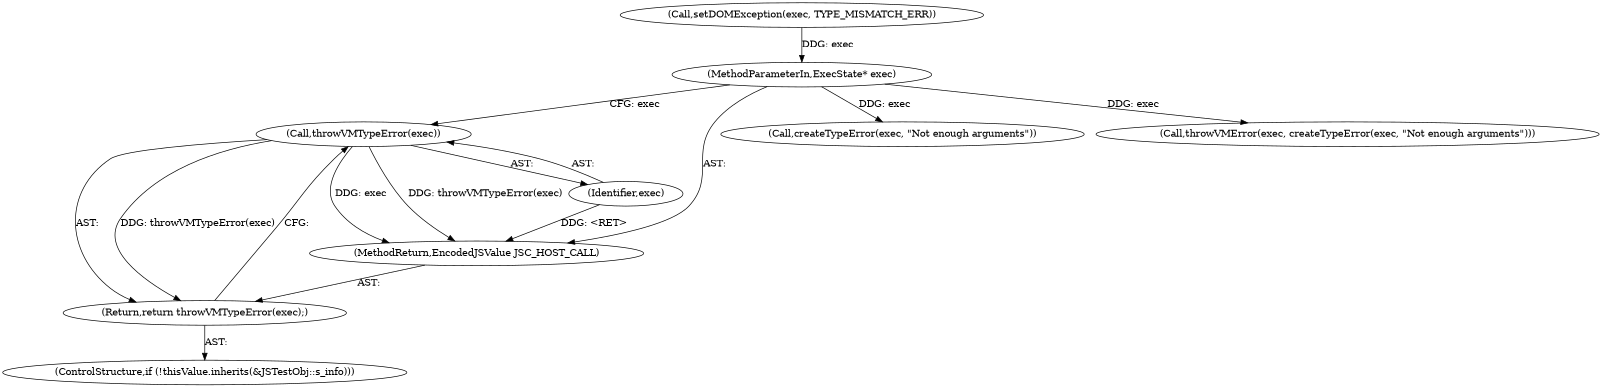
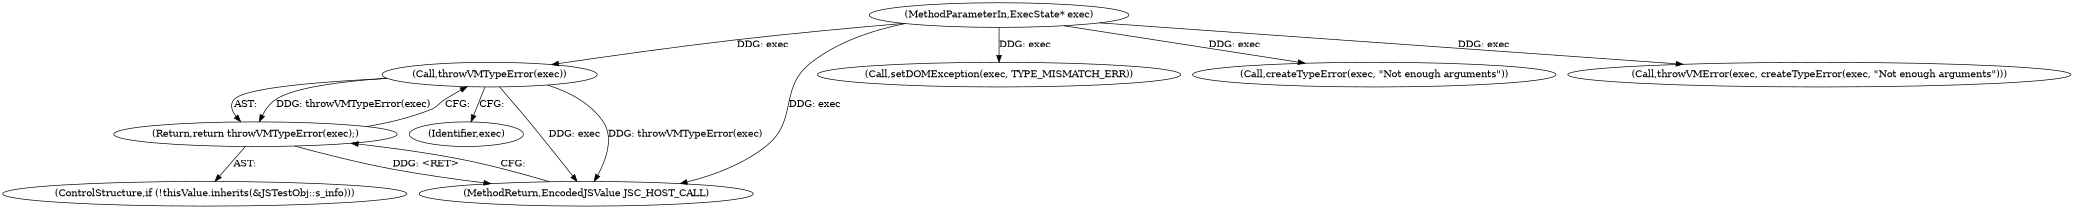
(802, 41) -> (999, 41)
(634, 104) -> (763, 45)
(530, 157) -> none
(524, 164) -> (493, 104)
(716, 164) -> (815, 104)
(556, 222) -> (389, 168)
(370, 283) -> (515, 164)
